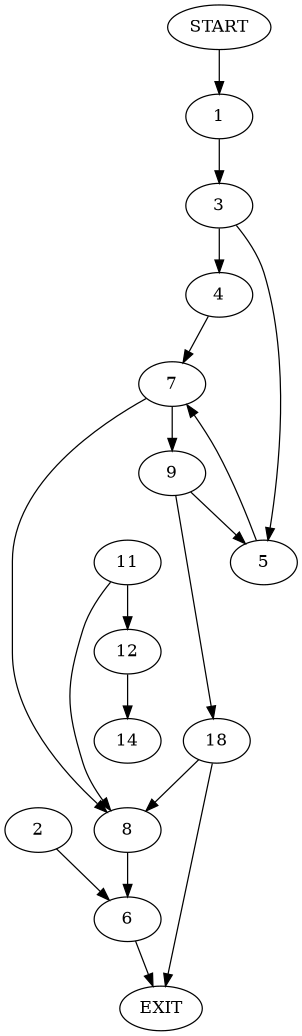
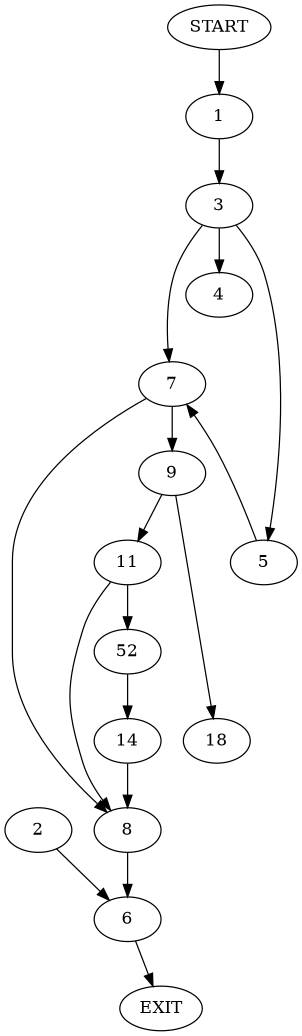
(199, 334) -> (172, 283)
(213, 514) -> (153, 512)
(128, 652) -> (128, 652)
(177, 781) -> (128, 779)
(190, 869) -> none
